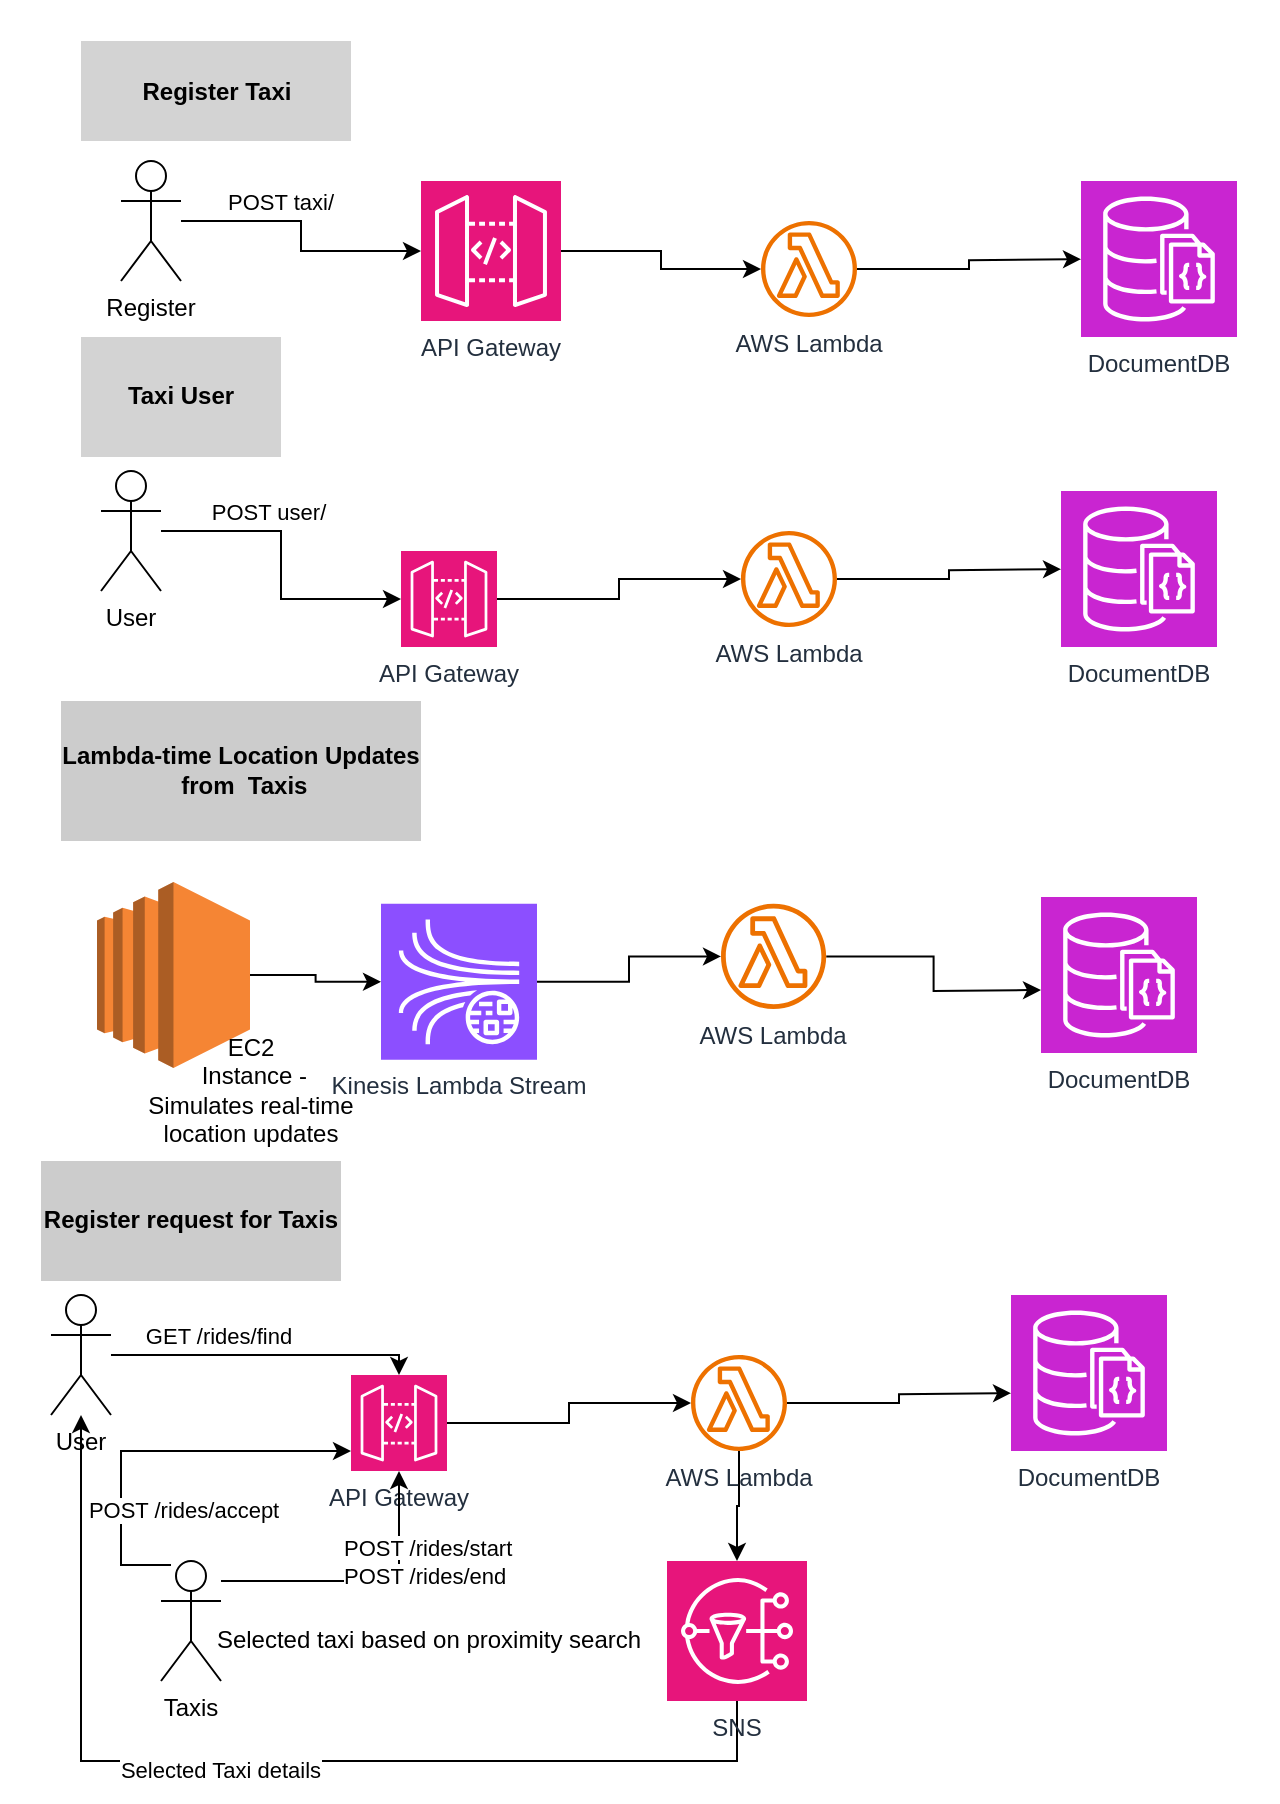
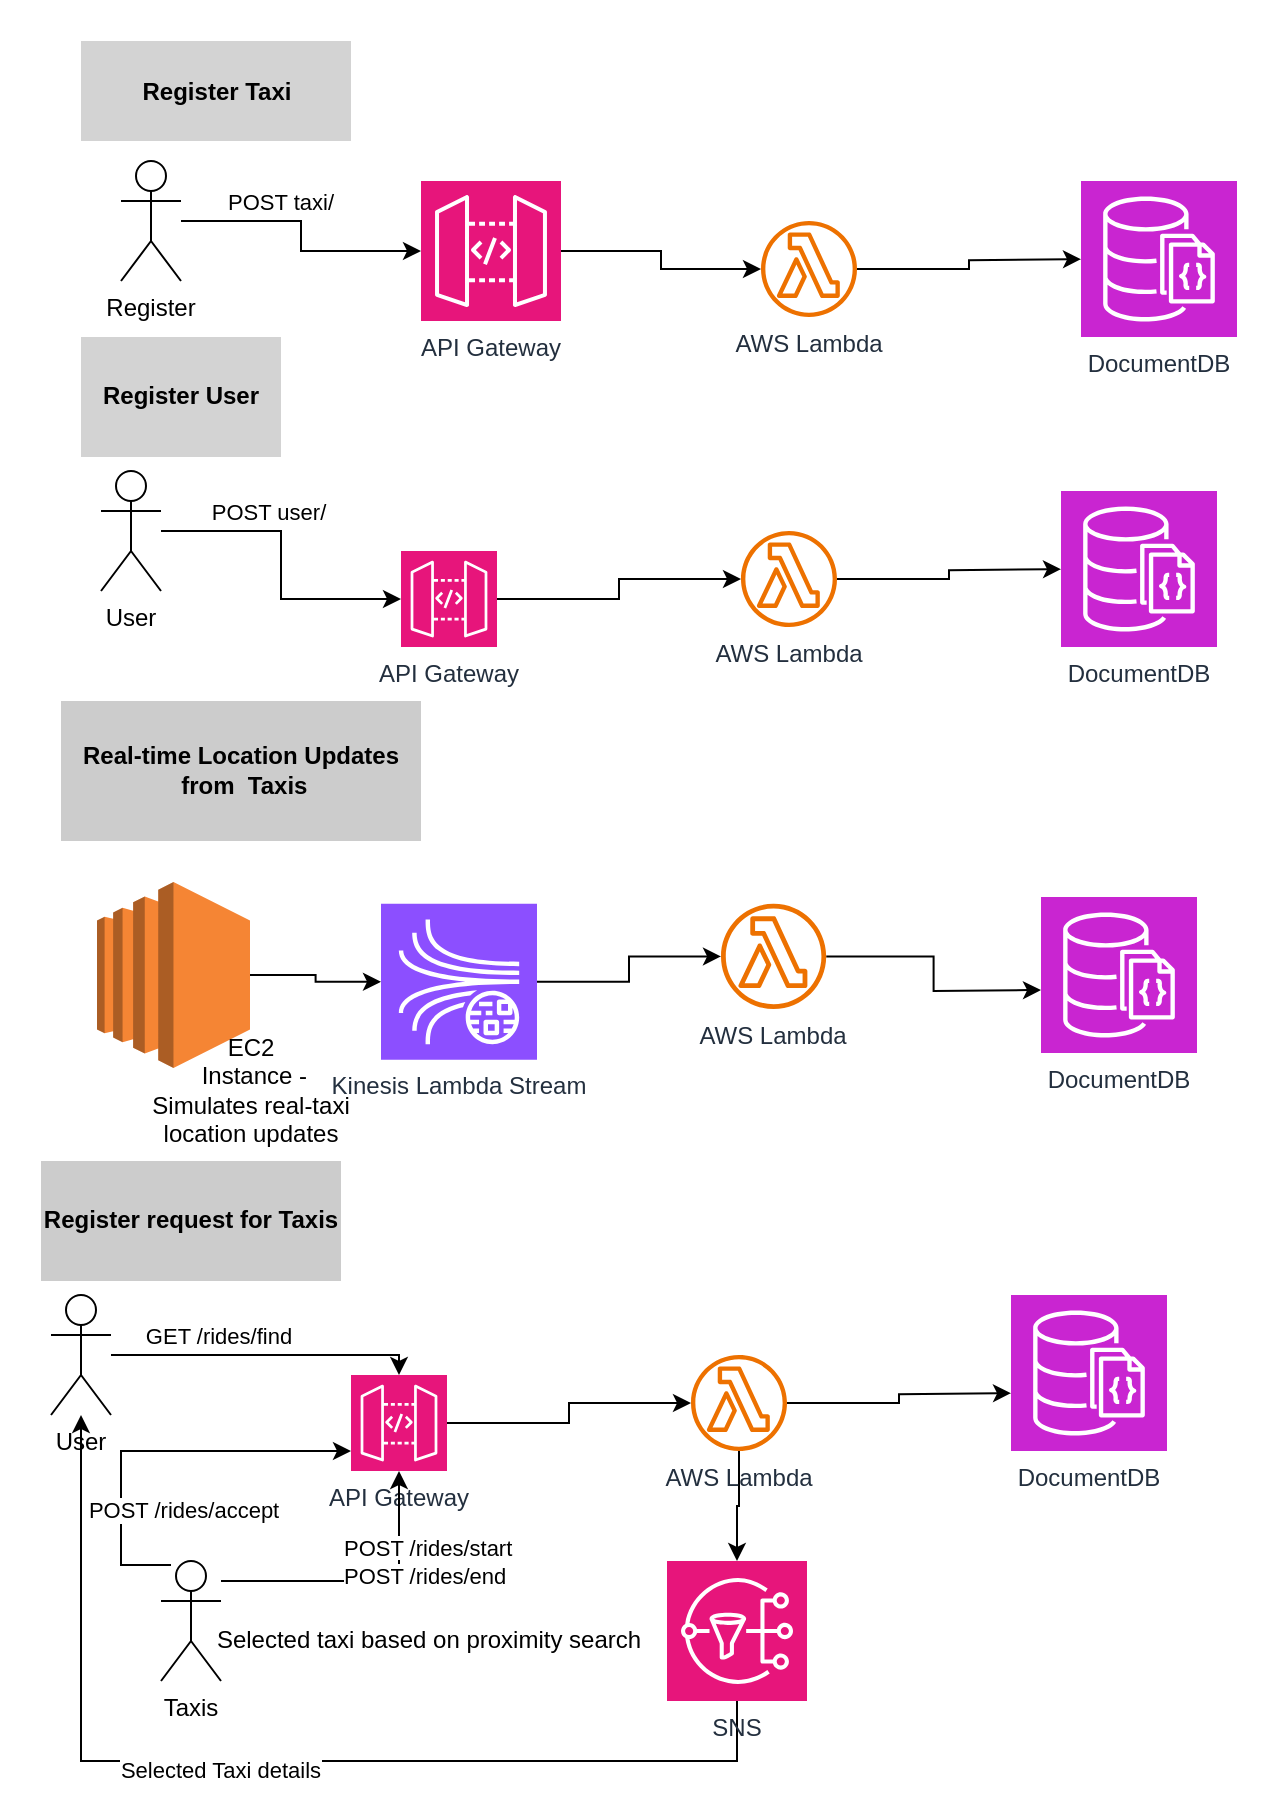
(182, 397) -> (182, 397)
(242, 771) -> (242, 771)
(252, 1091) -> (252, 1091)
